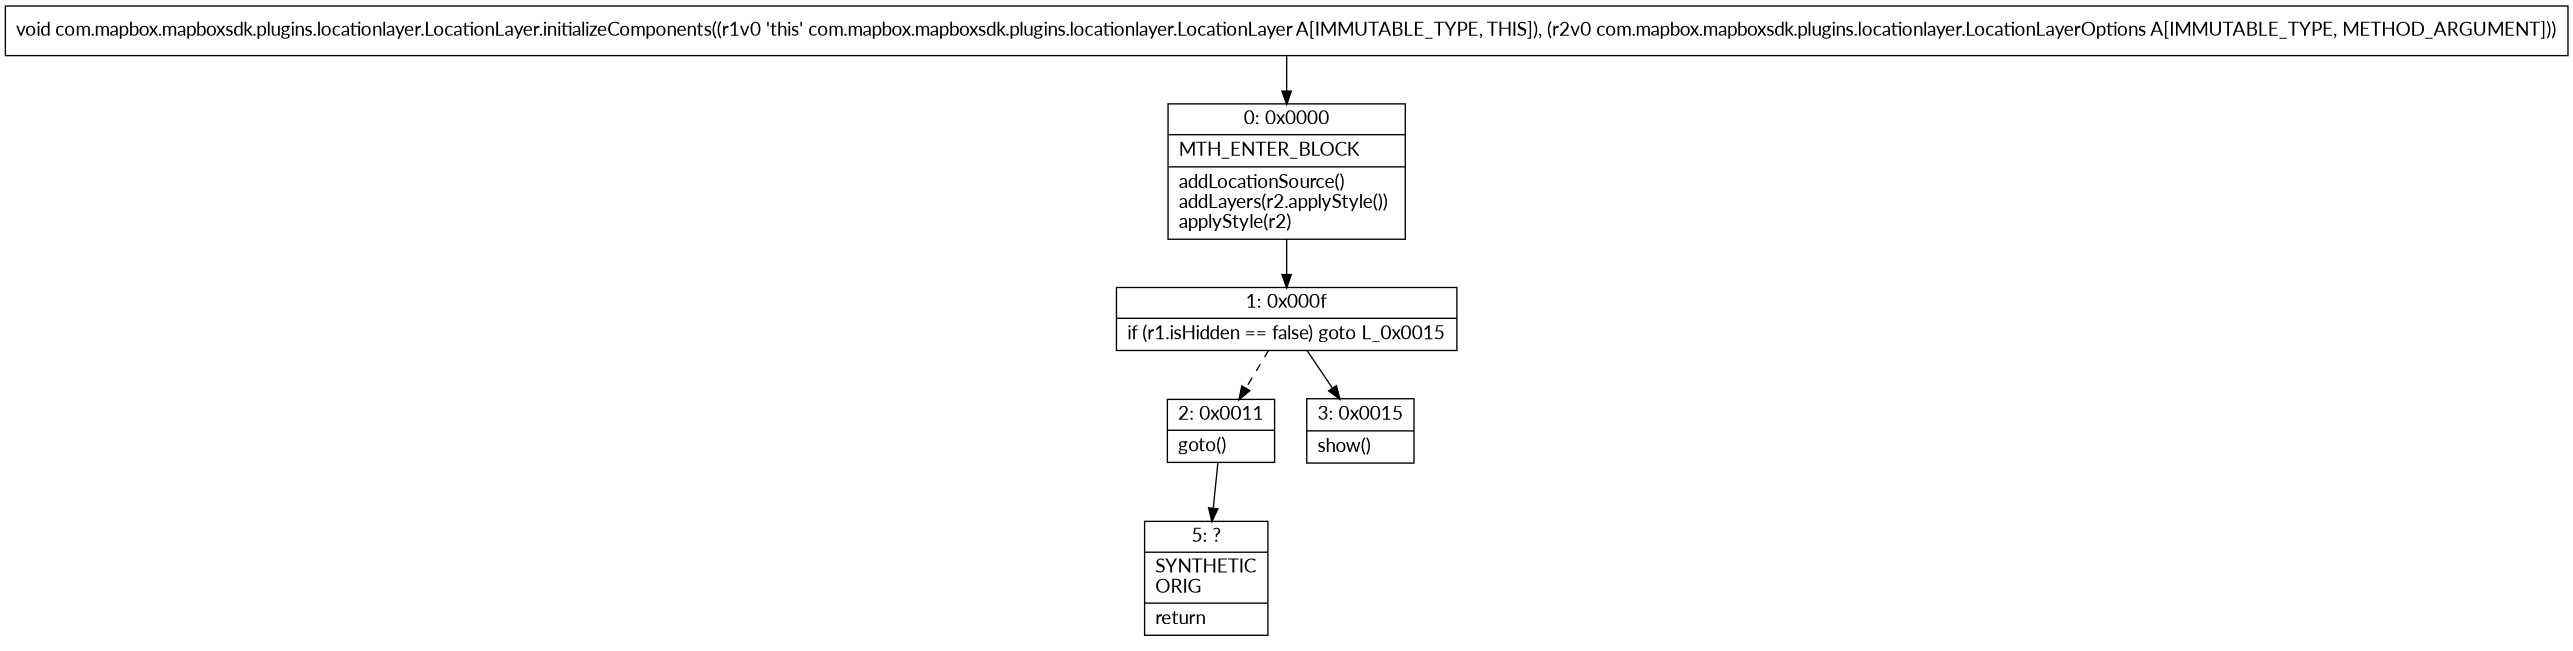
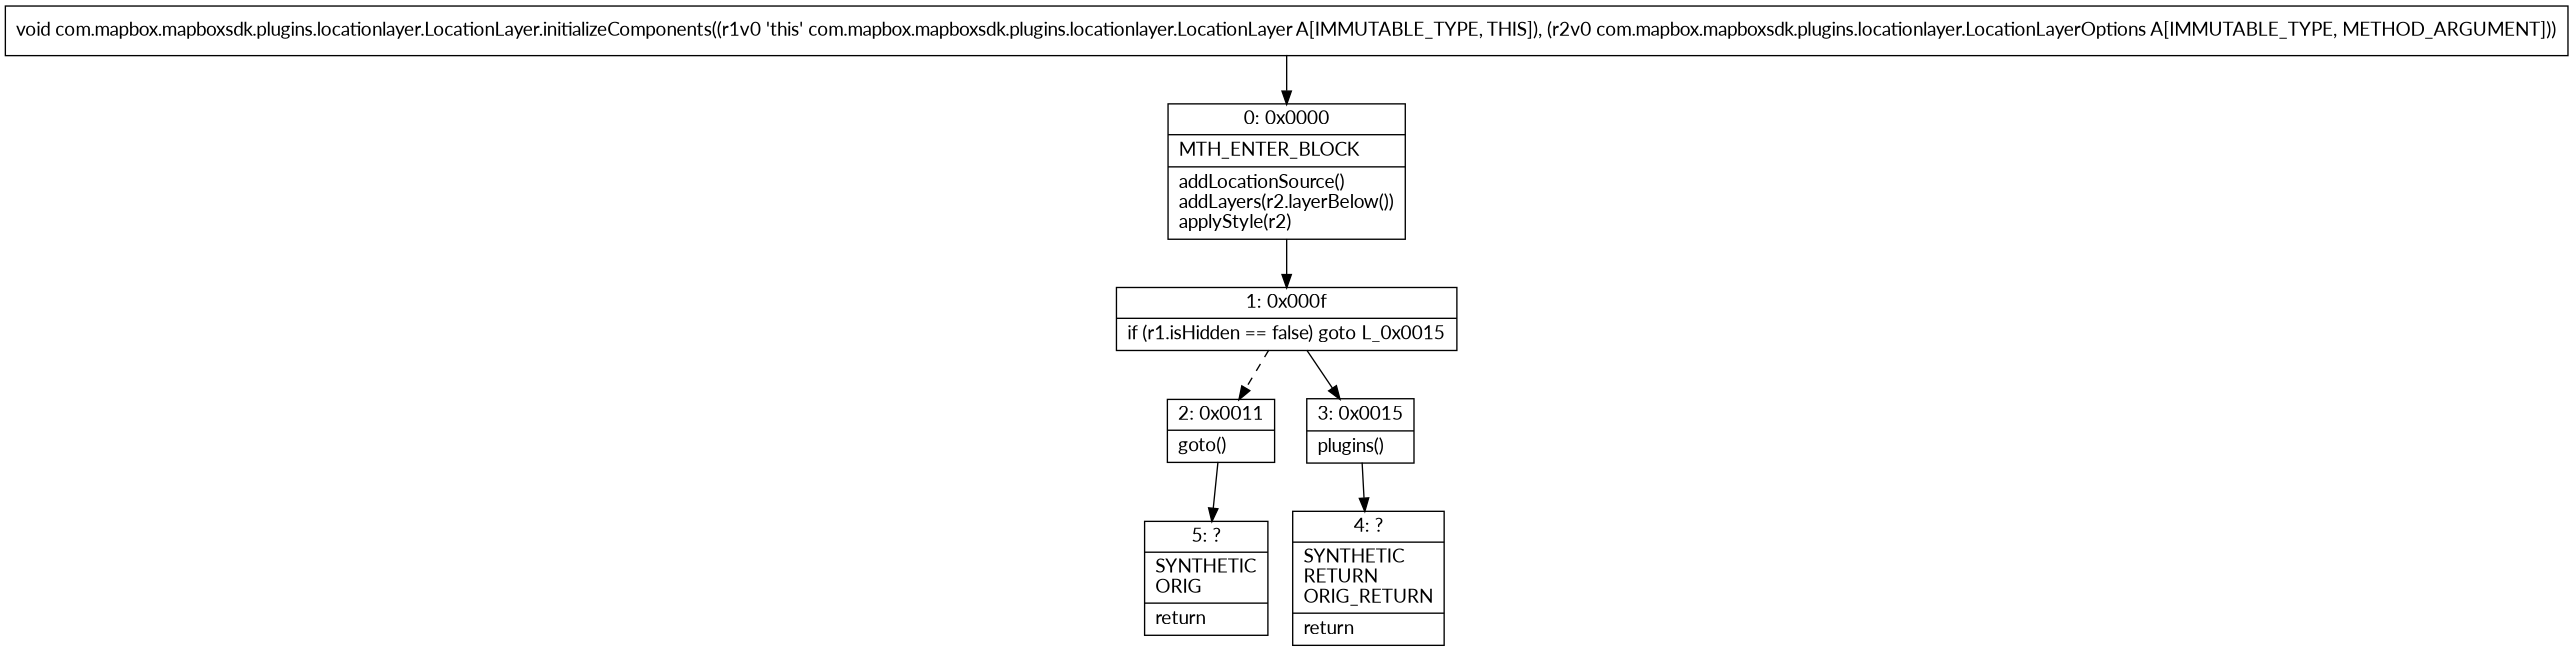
(1284, 202) -> (1287, 202)
(1344, 446) -> (1351, 446)
none -> (1368, 578)
